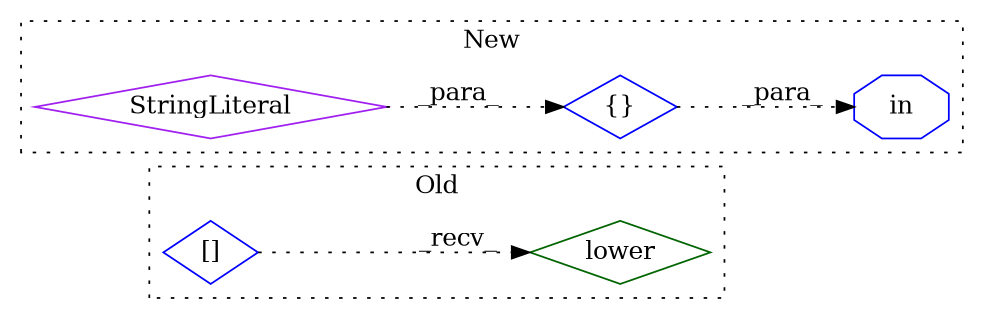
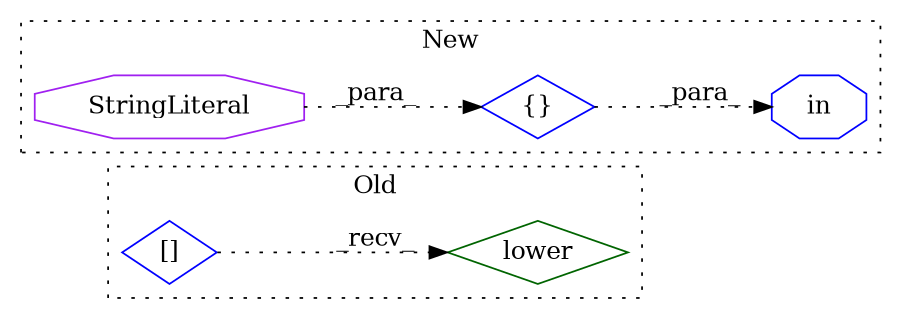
(211, 107) -> (169, 107)
